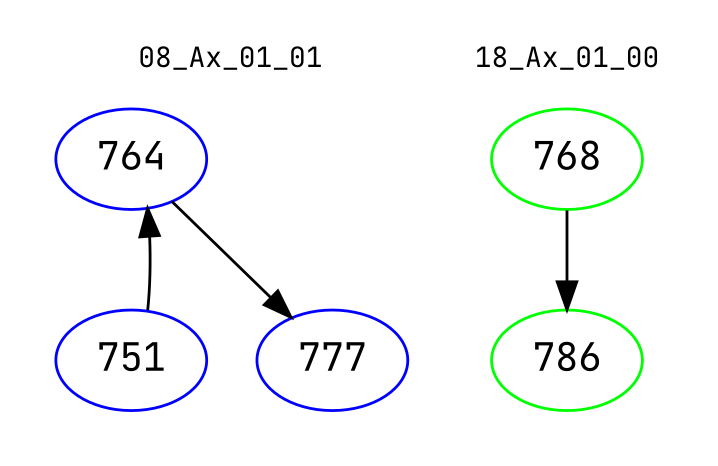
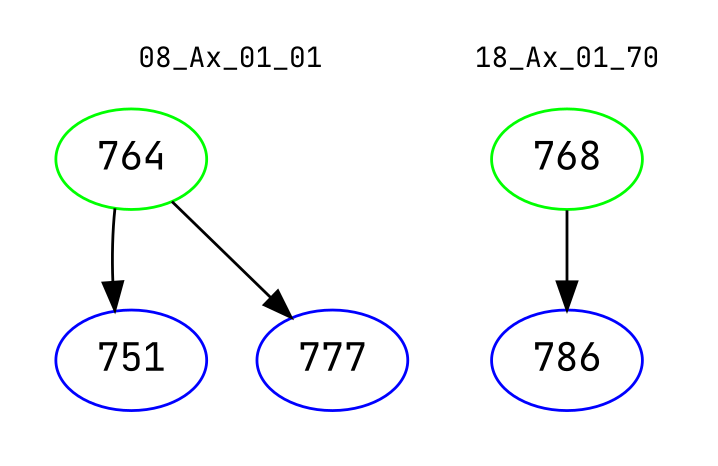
(568, 60) -> (568, 60)
(131, 159) -> (131, 159)
(150, 274) -> (113, 245)
(567, 360) -> (567, 360)
